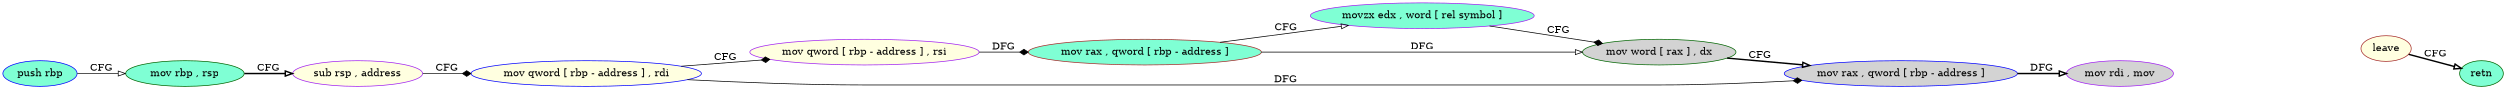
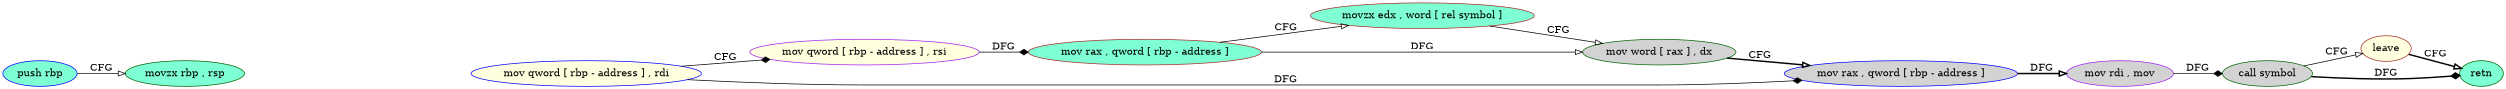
(1422, 16) -> (1422, 16)
(1542, 34) -> (1542, 34)
(185, 74) -> (185, 74)
(358, 74) -> none
none -> (2267, 74)
